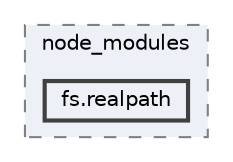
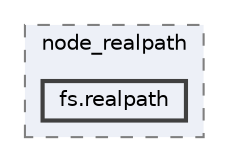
(116, 45) -> (114, 45)
